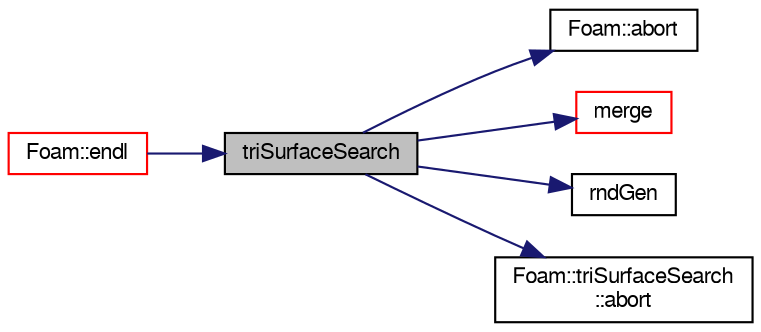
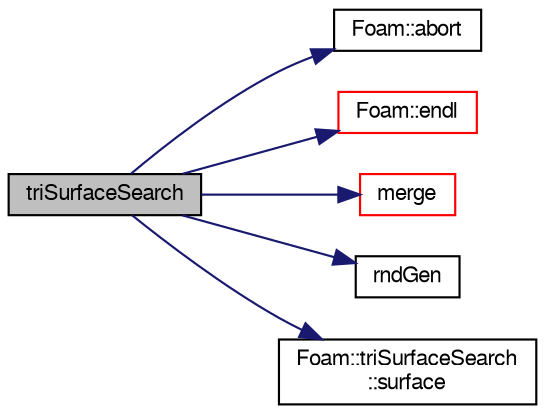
(175, 154) -> (250, 155)
(624, 290) -> (408, 372)
